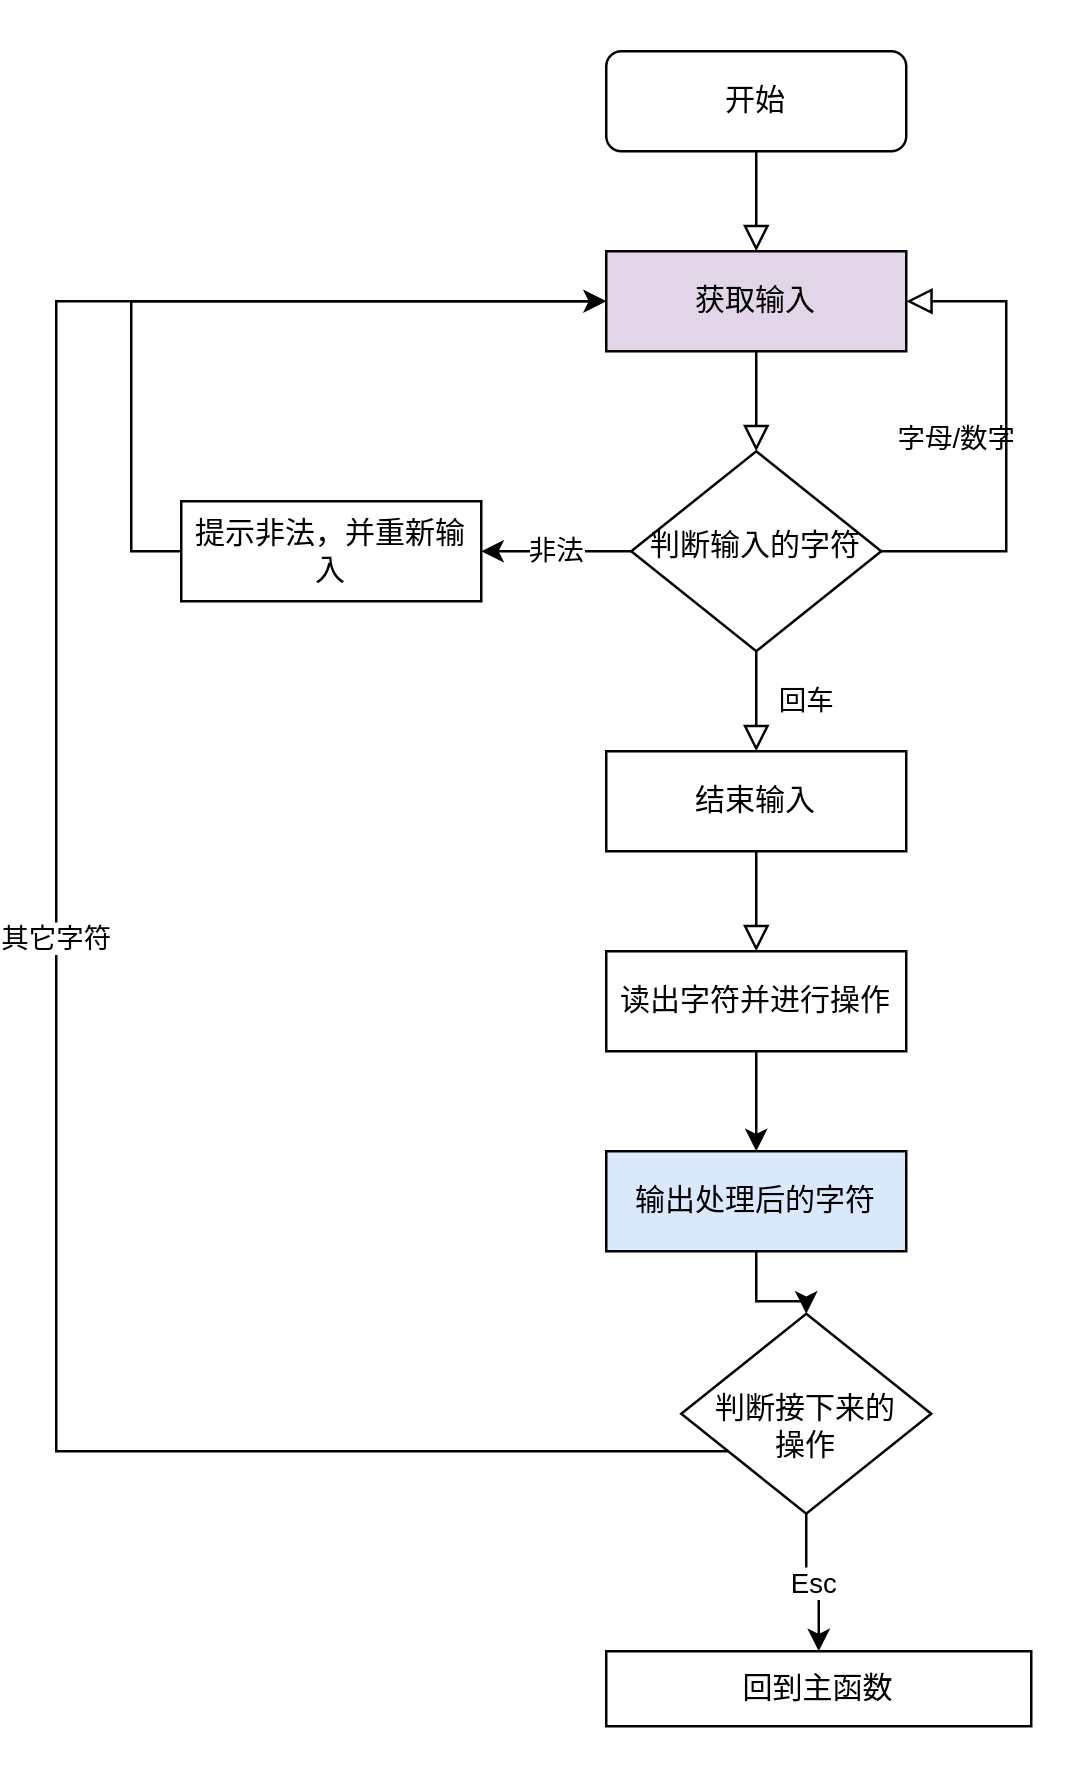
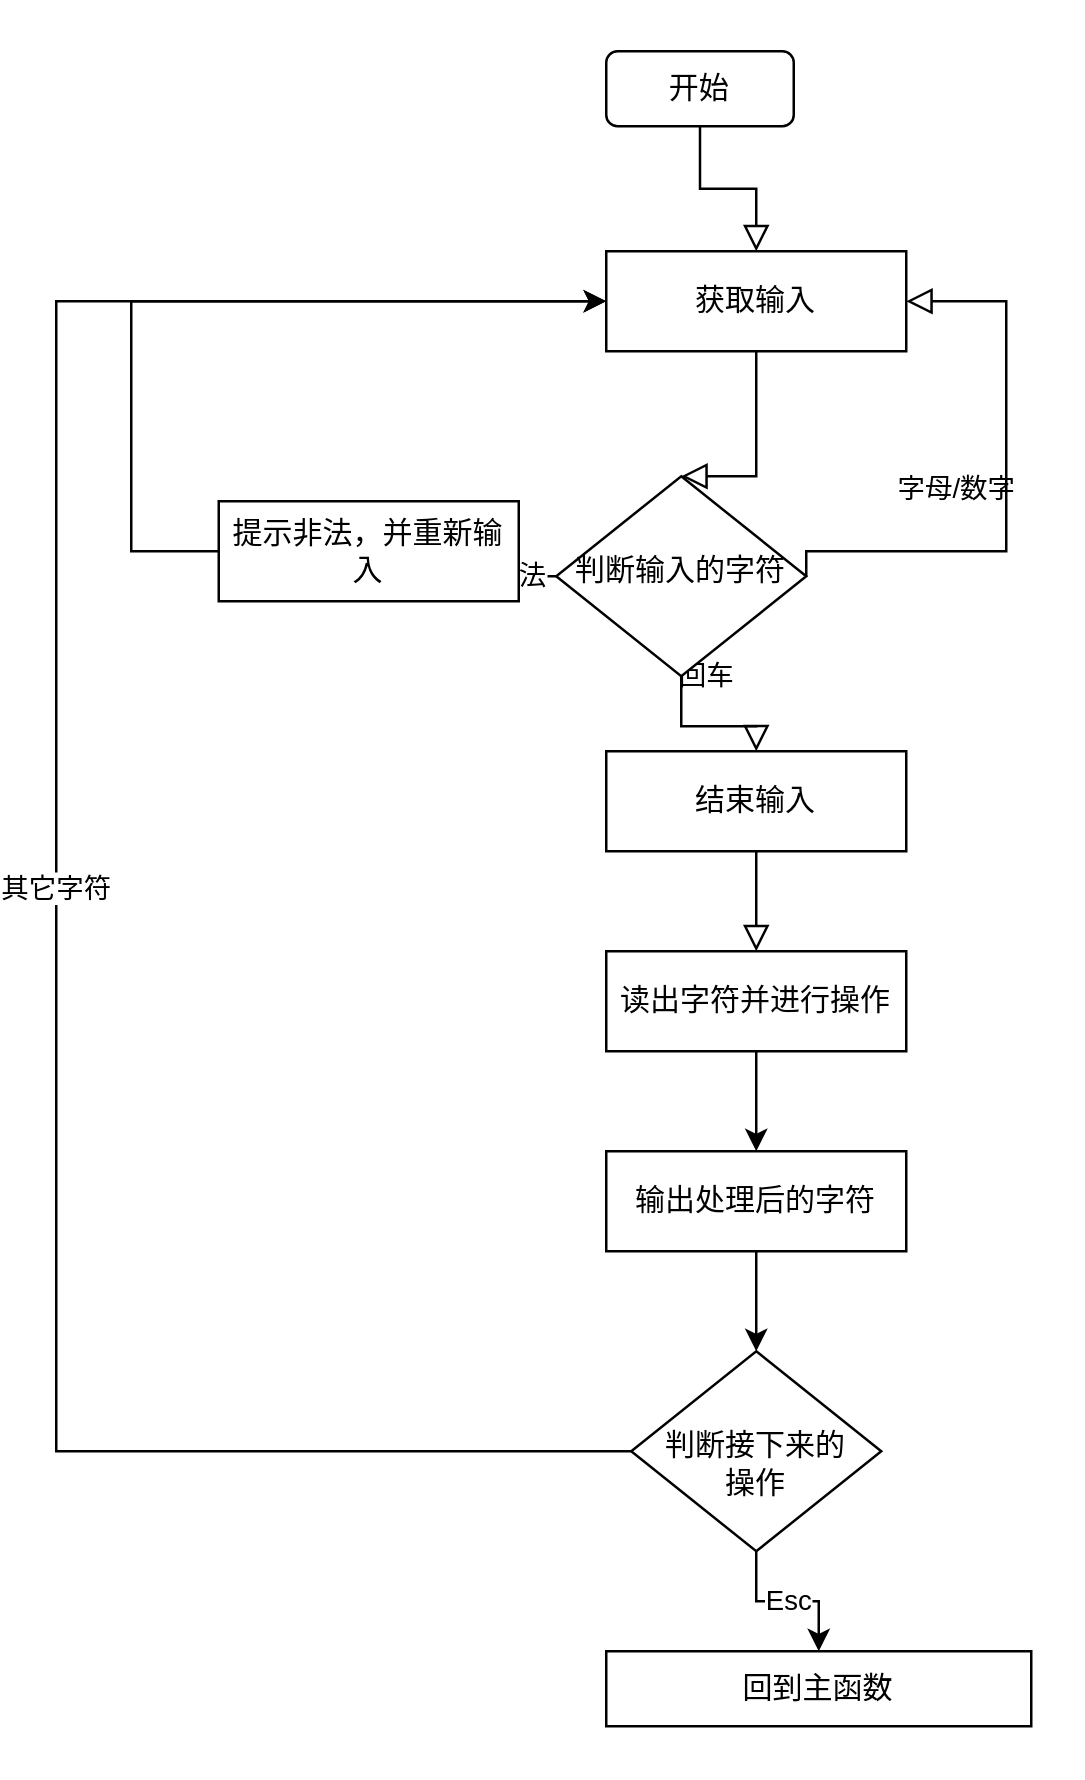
(756, 101) -> (700, 89)
(756, 301) -> (756, 301)
(331, 551) -> (369, 551)
(756, 551) -> (681, 576)
(756, 1201) -> (756, 1201)
(806, 1414) -> (756, 1451)
